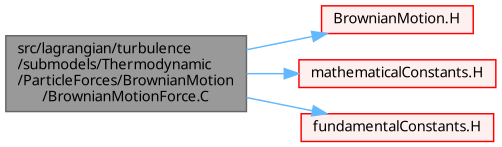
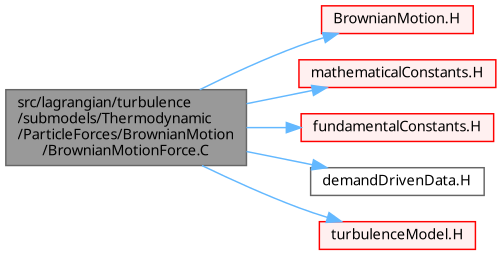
none -> (397, 182)
none -> (397, 236)
